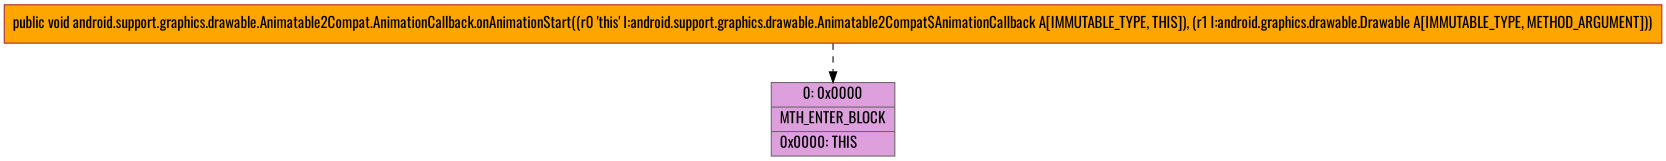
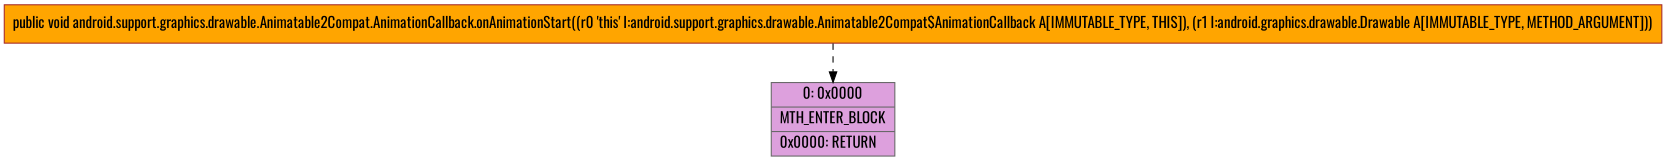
(823, 143) -> (833, 143)
